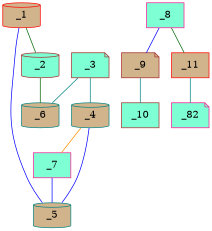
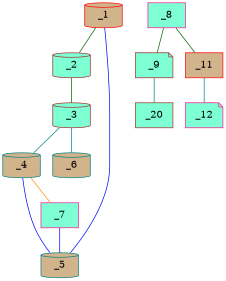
(153, 40) -> (160, 40)
(90, 65) -> (72, 115)
(140, 65) -> (154, 65)
(40, 90) -> (72, 90)
(140, 115) -> (154, 115)
(190, 115) -> (204, 115)
